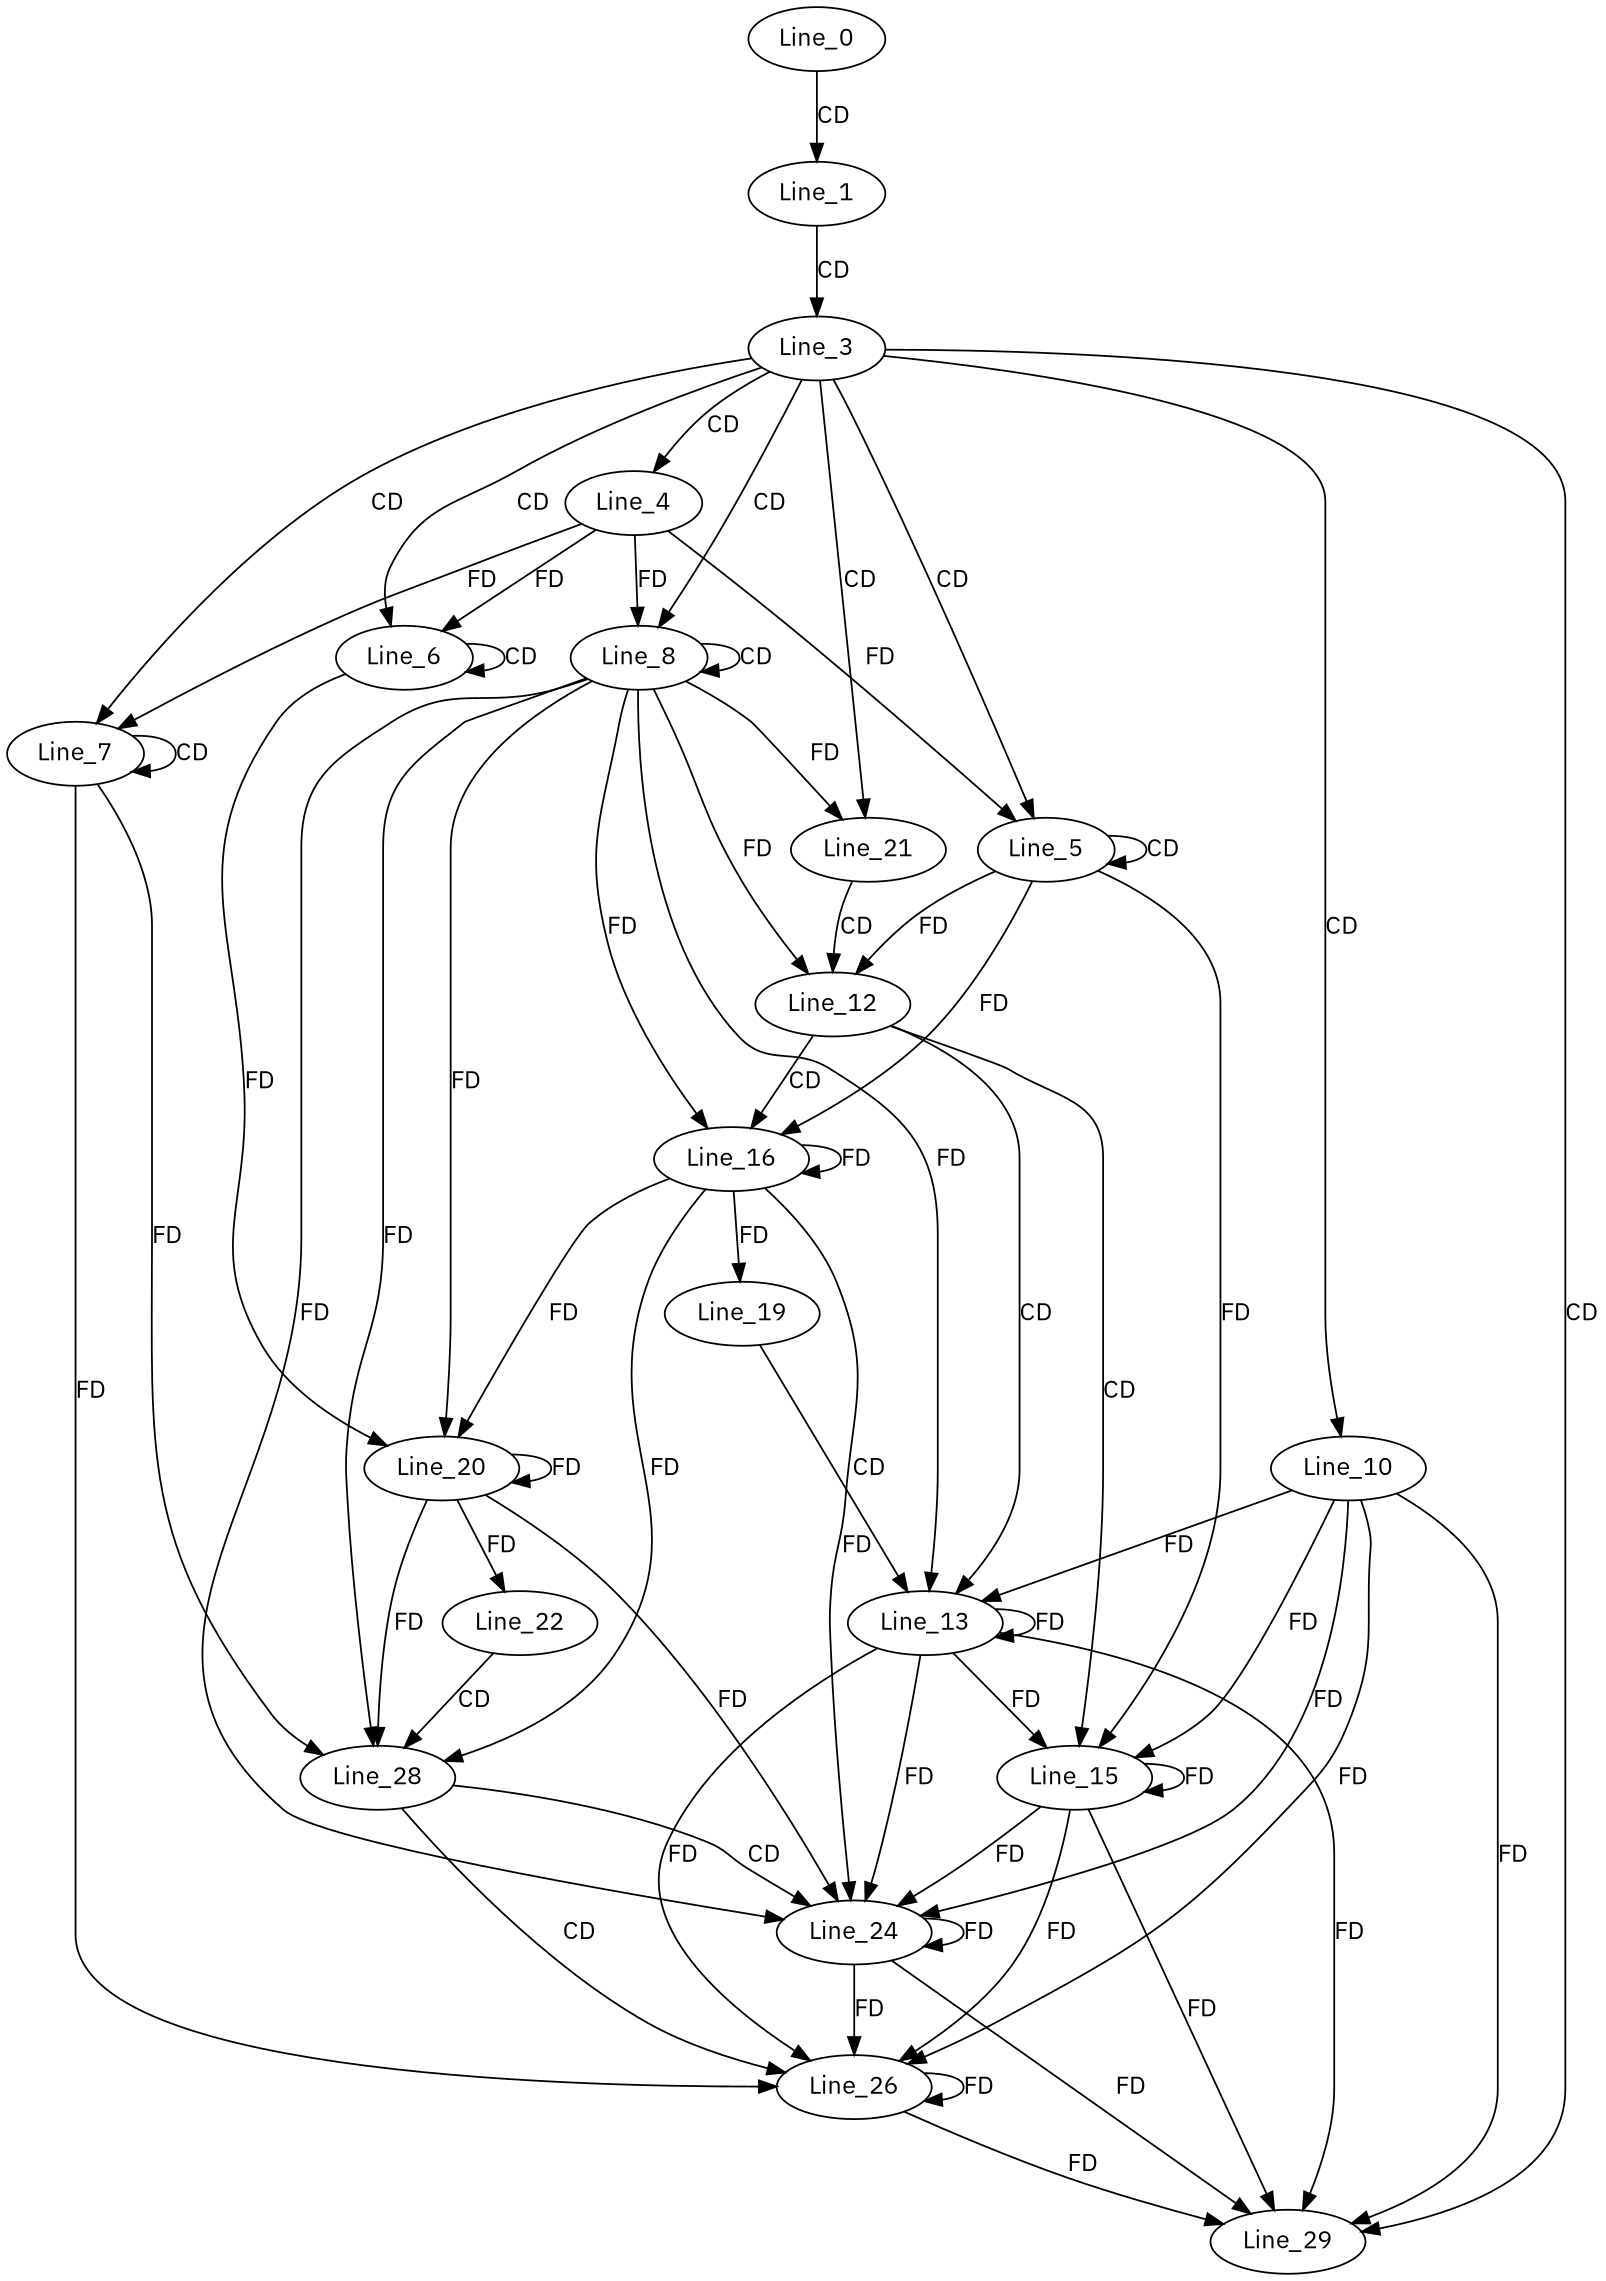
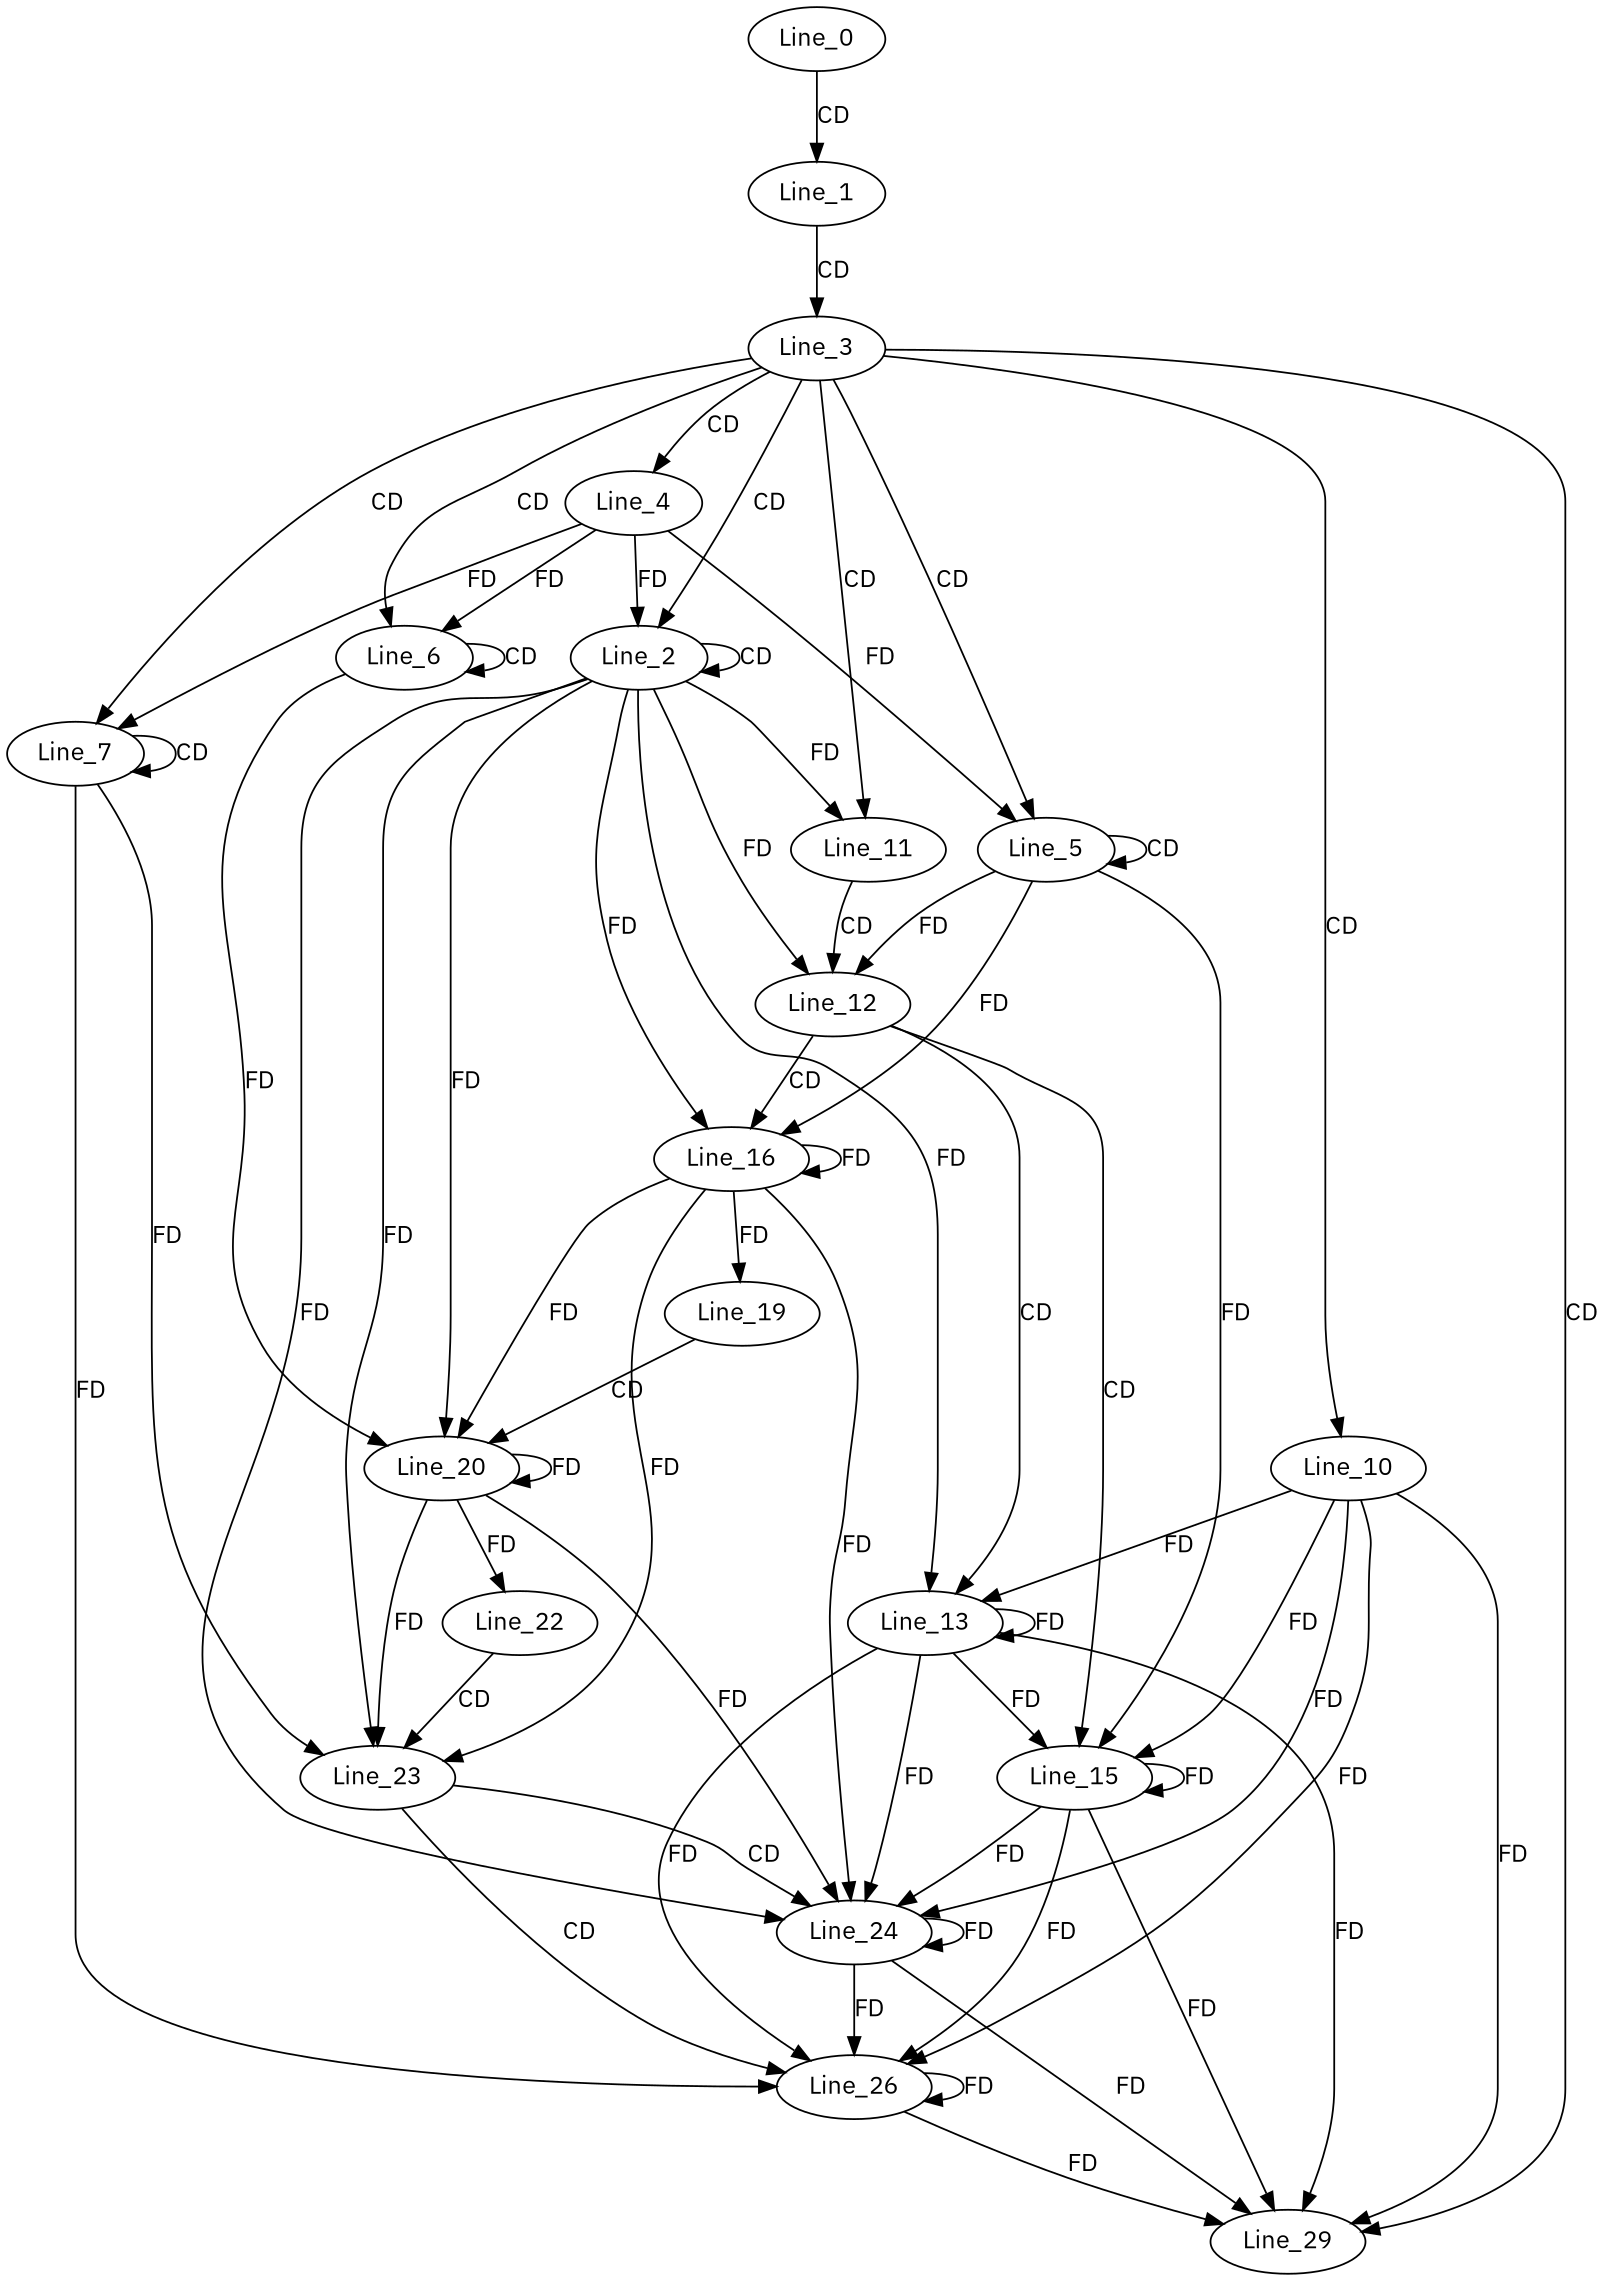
(639, 658) -> (639, 658)
(868, 850) -> (868, 850)
(829, 1461) -> (600, 1387)
(378, 1778) -> (378, 1778)
